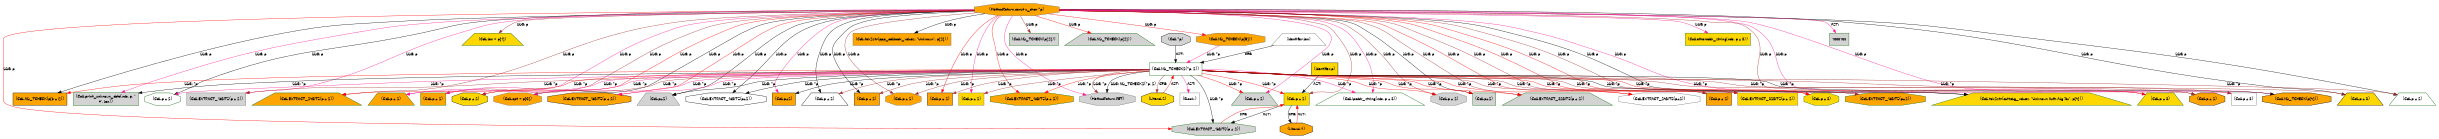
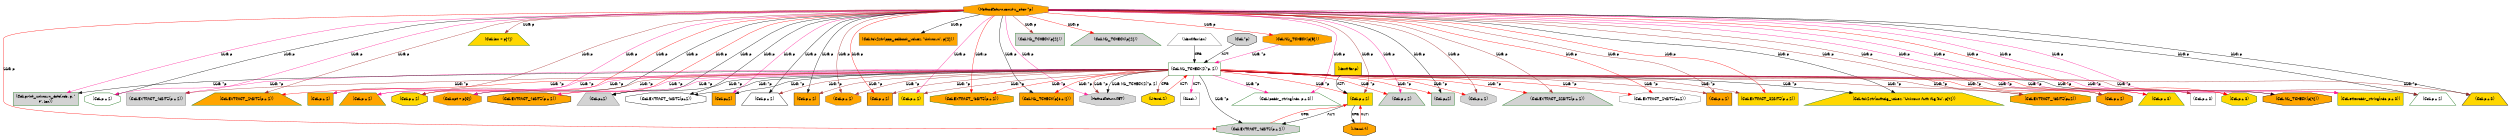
(1839, 39) -> none
none -> (1778, 77)
